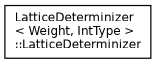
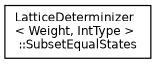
(78, 32) -> (78, 32)
